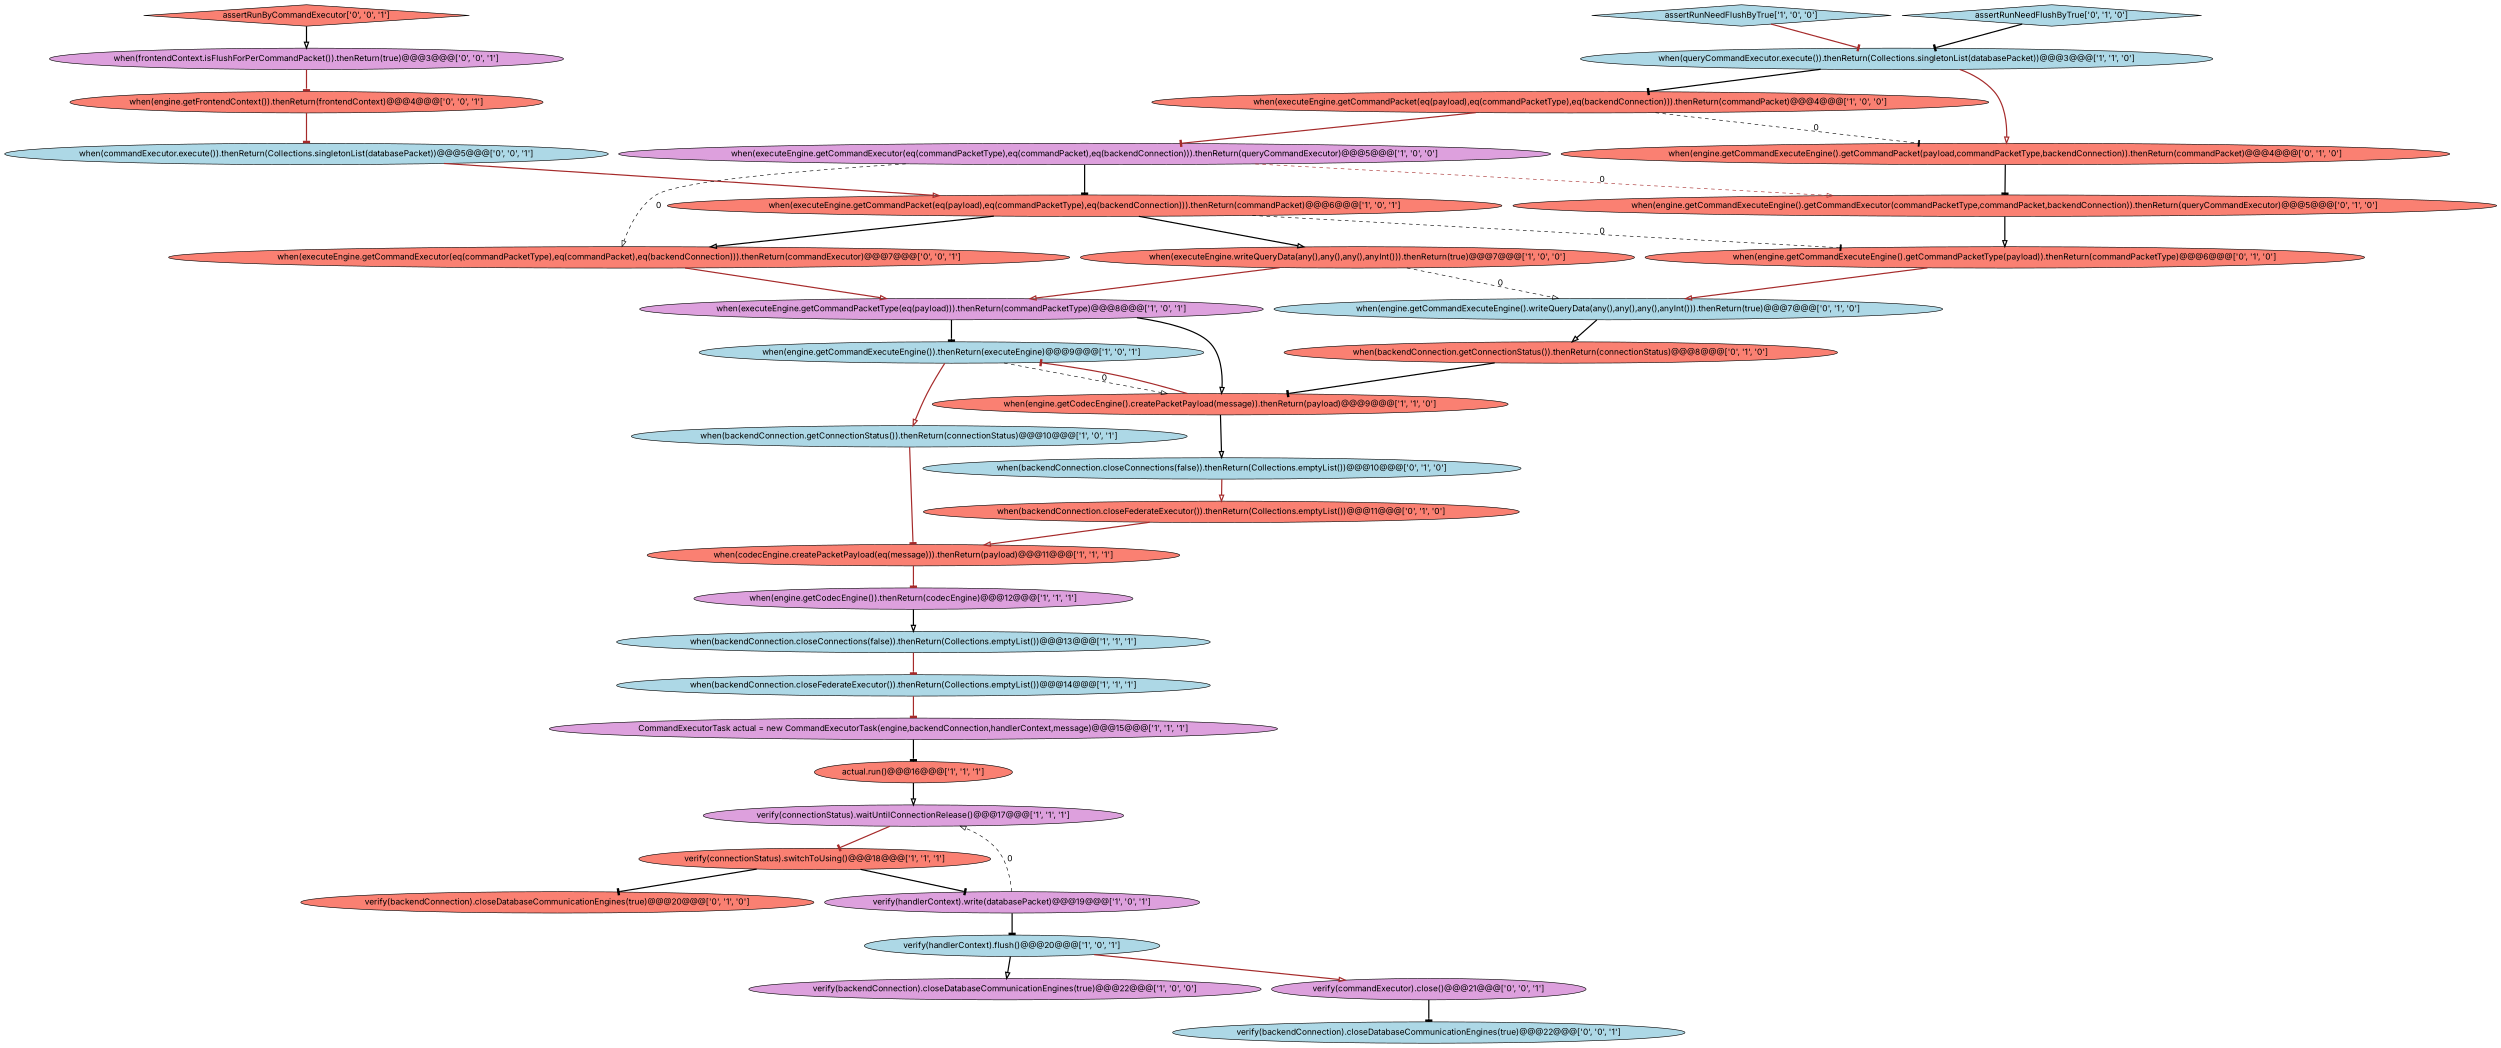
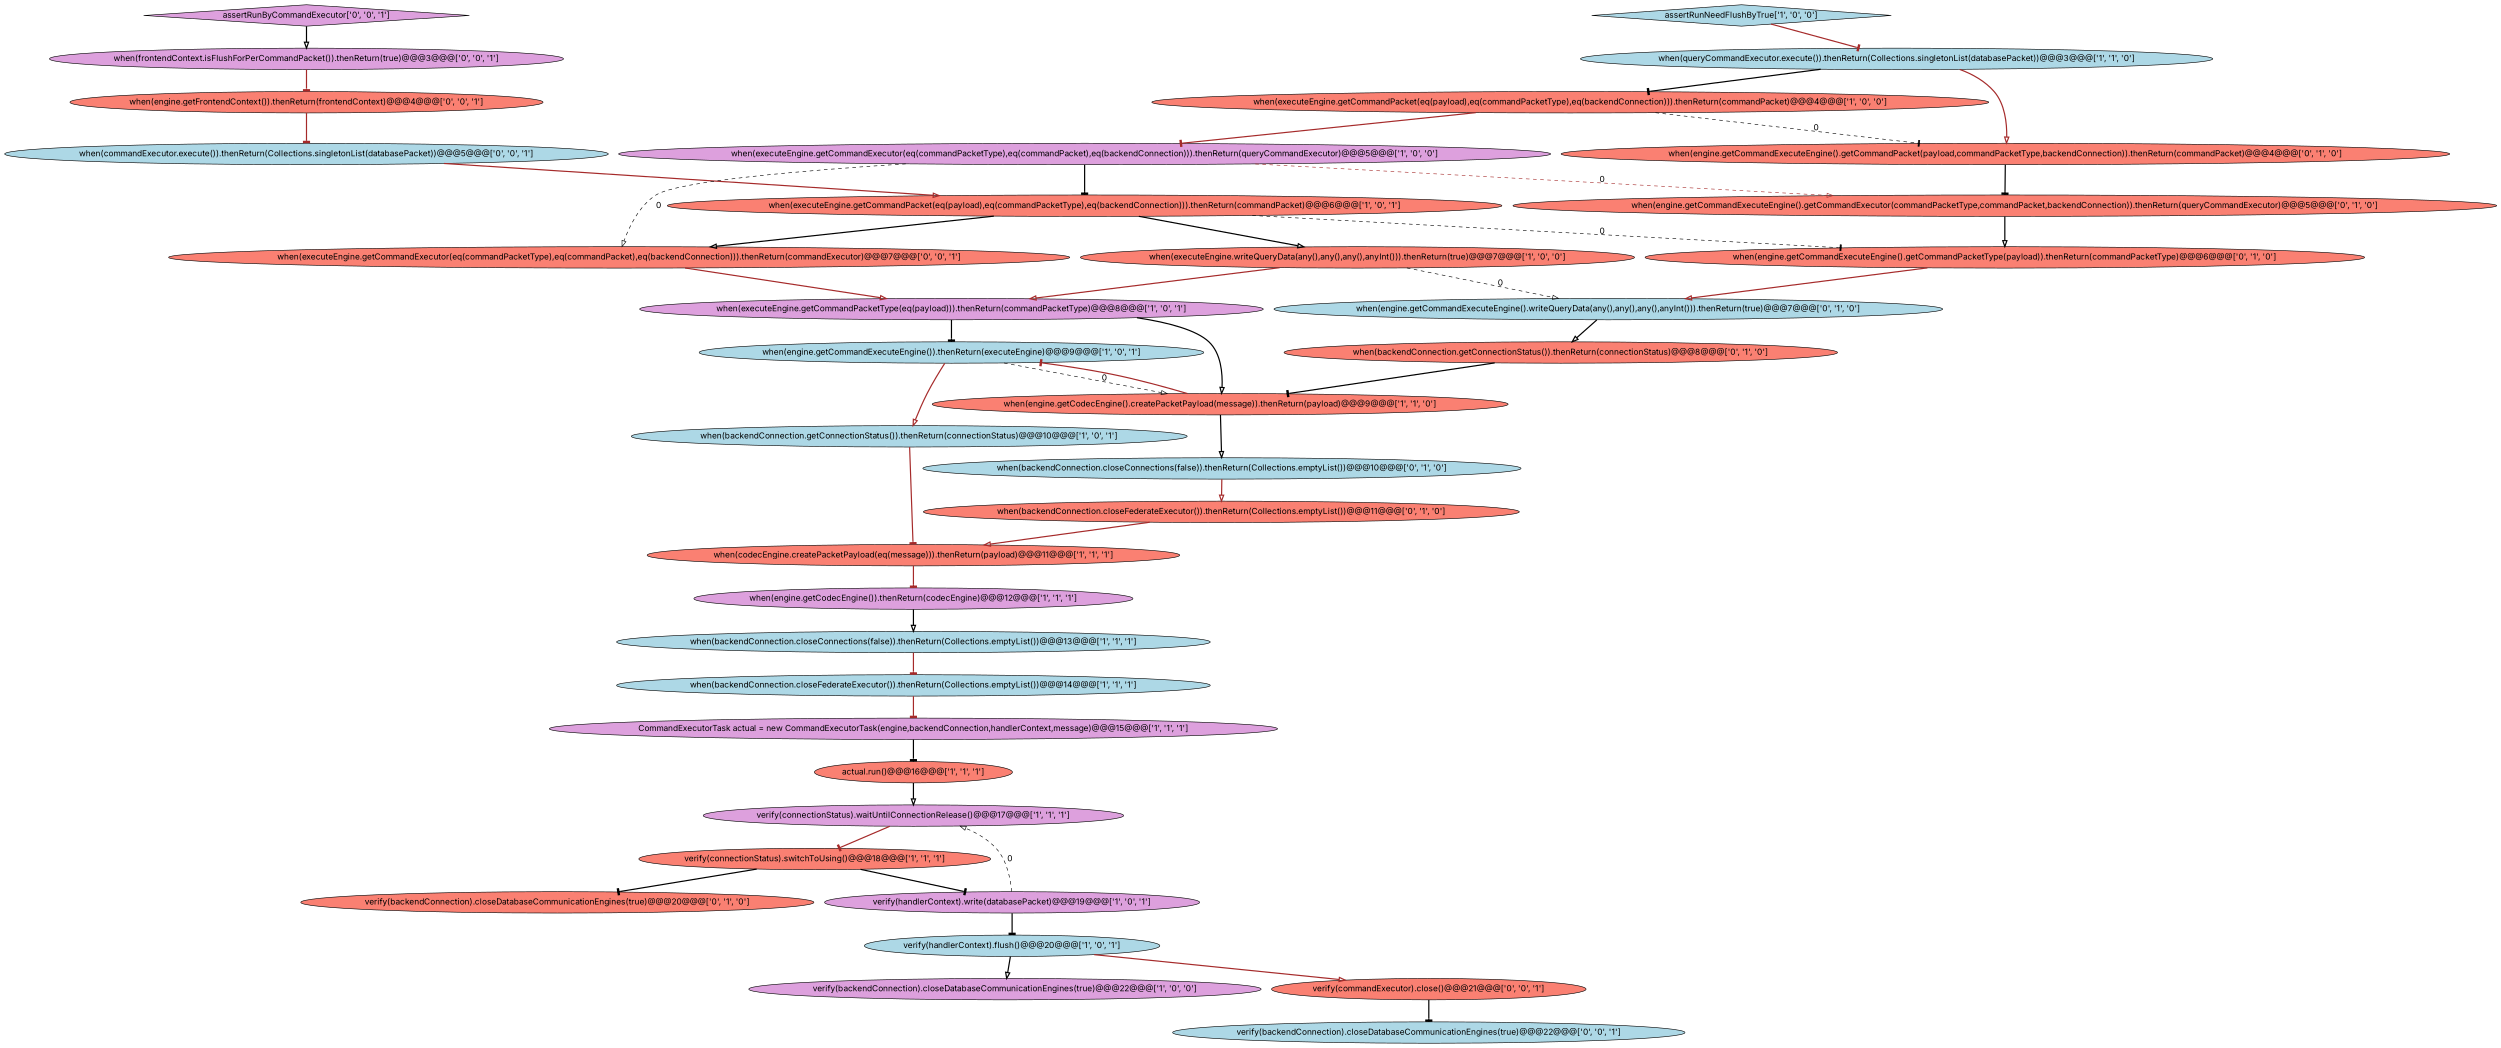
(306, 15) -> (306, 15)
(2052, 15) -> none
(1429, 989) -> (1429, 989)
